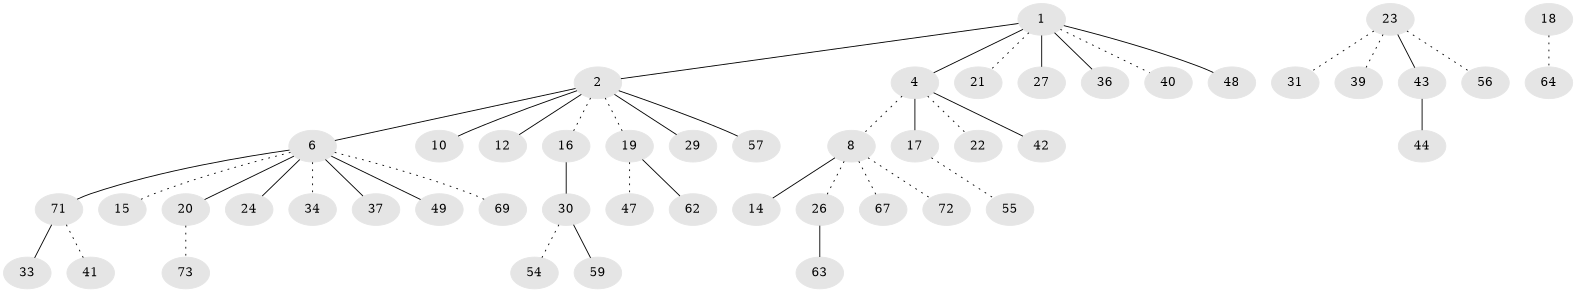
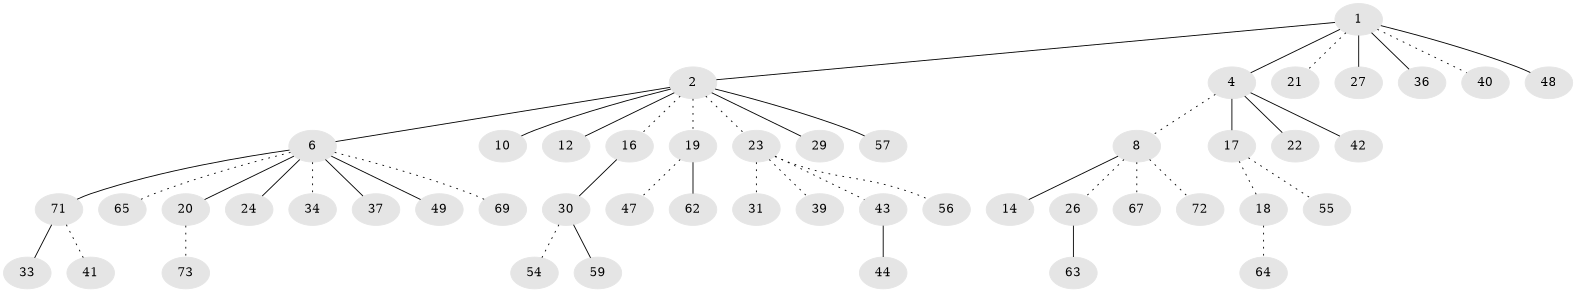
(1406, 51) -> (820, 178)
none -> (725, 114)
(947, 114) -> (1264, 114)
none -> (1248, 178)
(122, 210) -> (122, 210)
